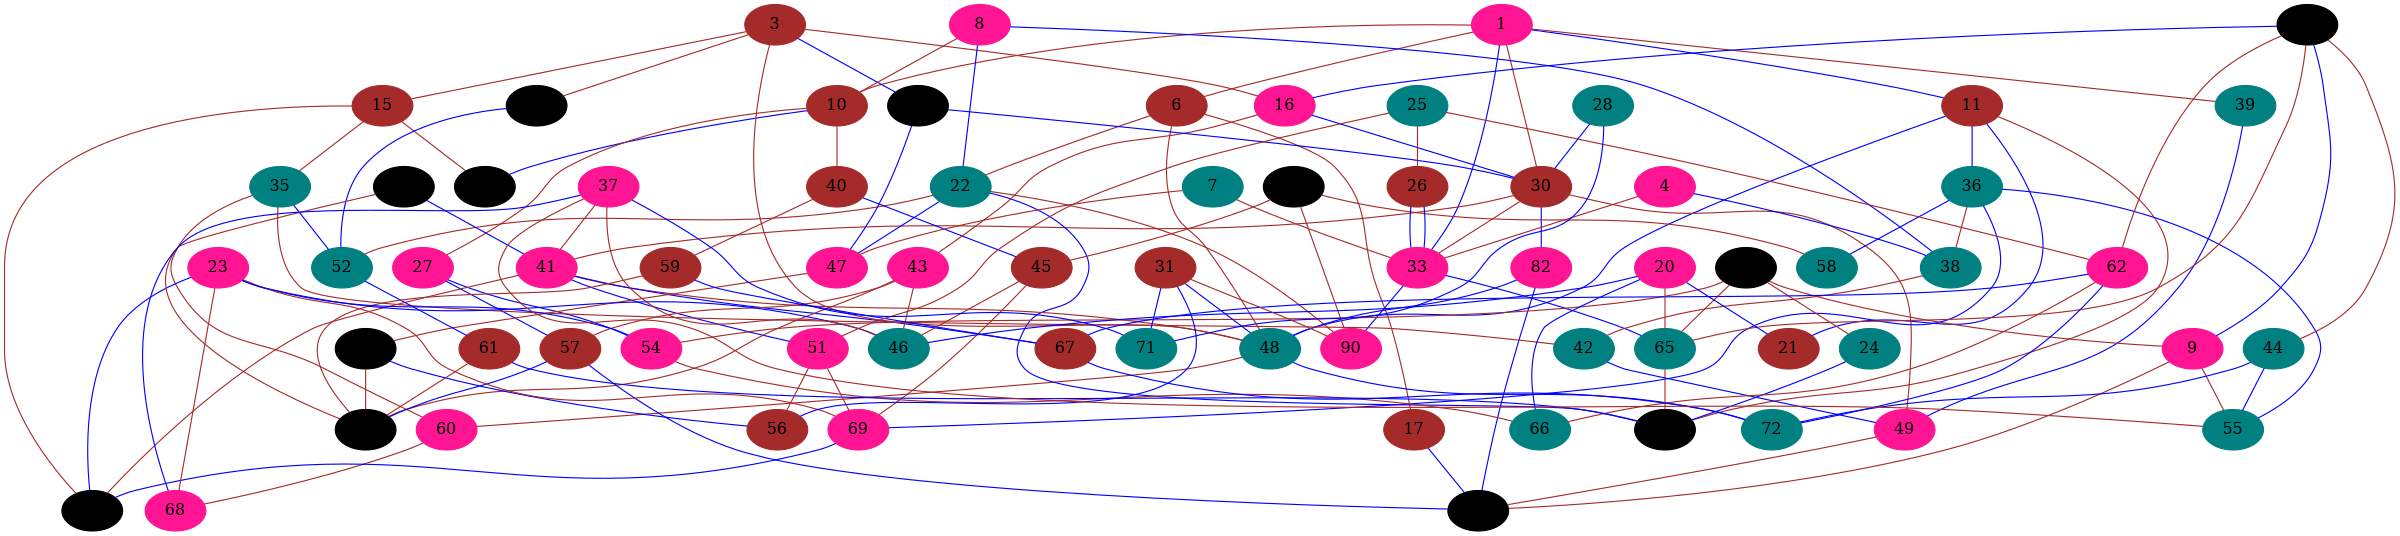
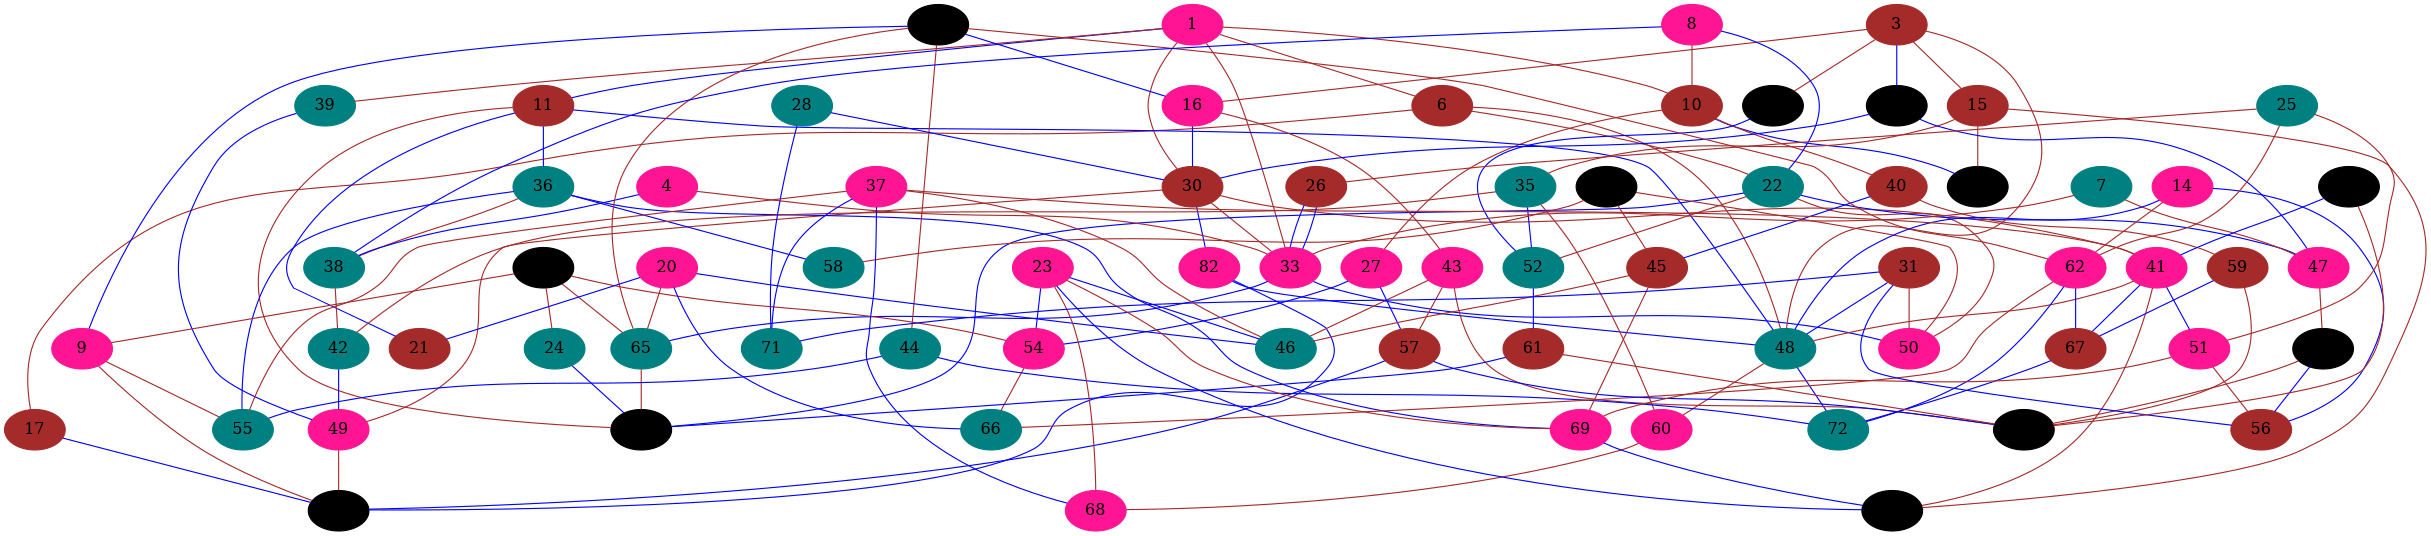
(1478, 152) -> (1254, 142)
none -> (2182, 187)
(1351, 349) -> (1909, 349)
